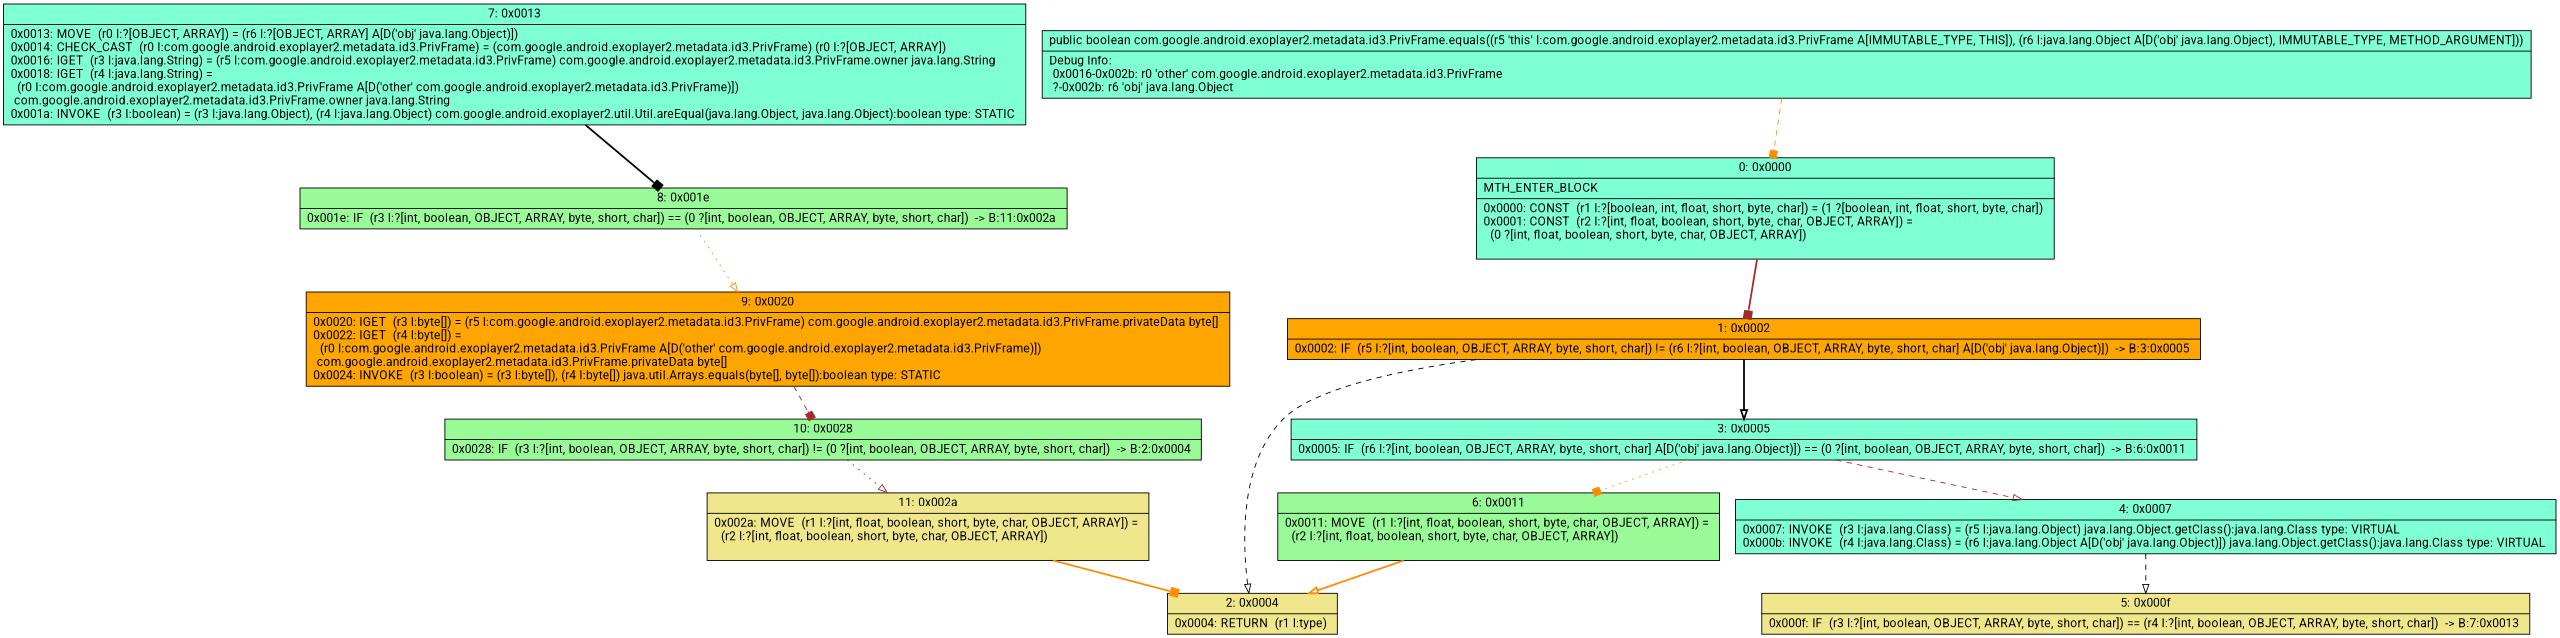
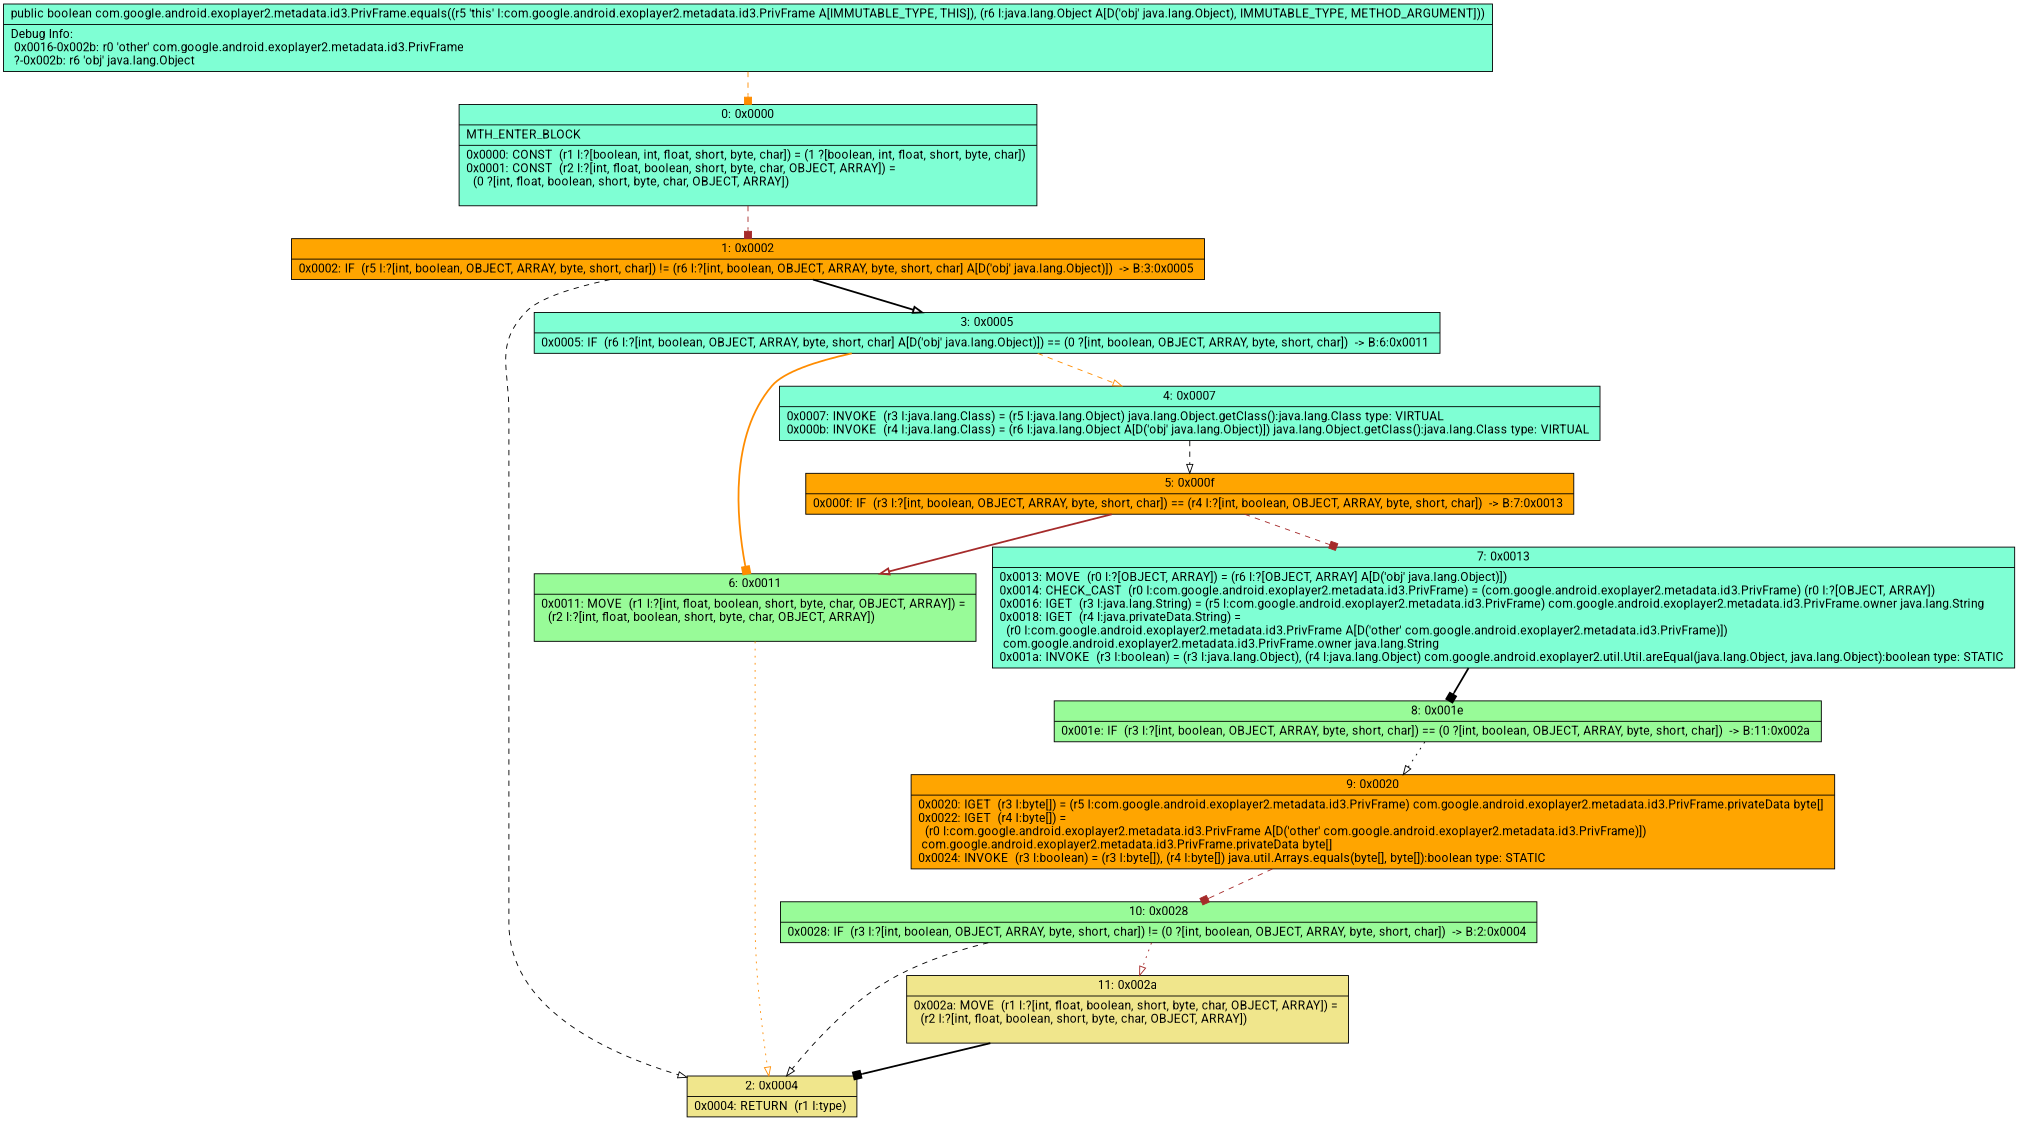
(114, 74) -> (1122, 617)
(715, 257) -> (1417, 755)
(1753, 284) -> (748, 218)
(1645, 475) -> (748, 429)
(1925, 479) -> (1076, 368)
none -> (1286, 529)
none -> (1000, 543)
(1361, 575) -> (755, 855)
(1111, 576) -> (926, 1059)
(2146, 614) -> (1190, 494)
none -> (878, 987)
